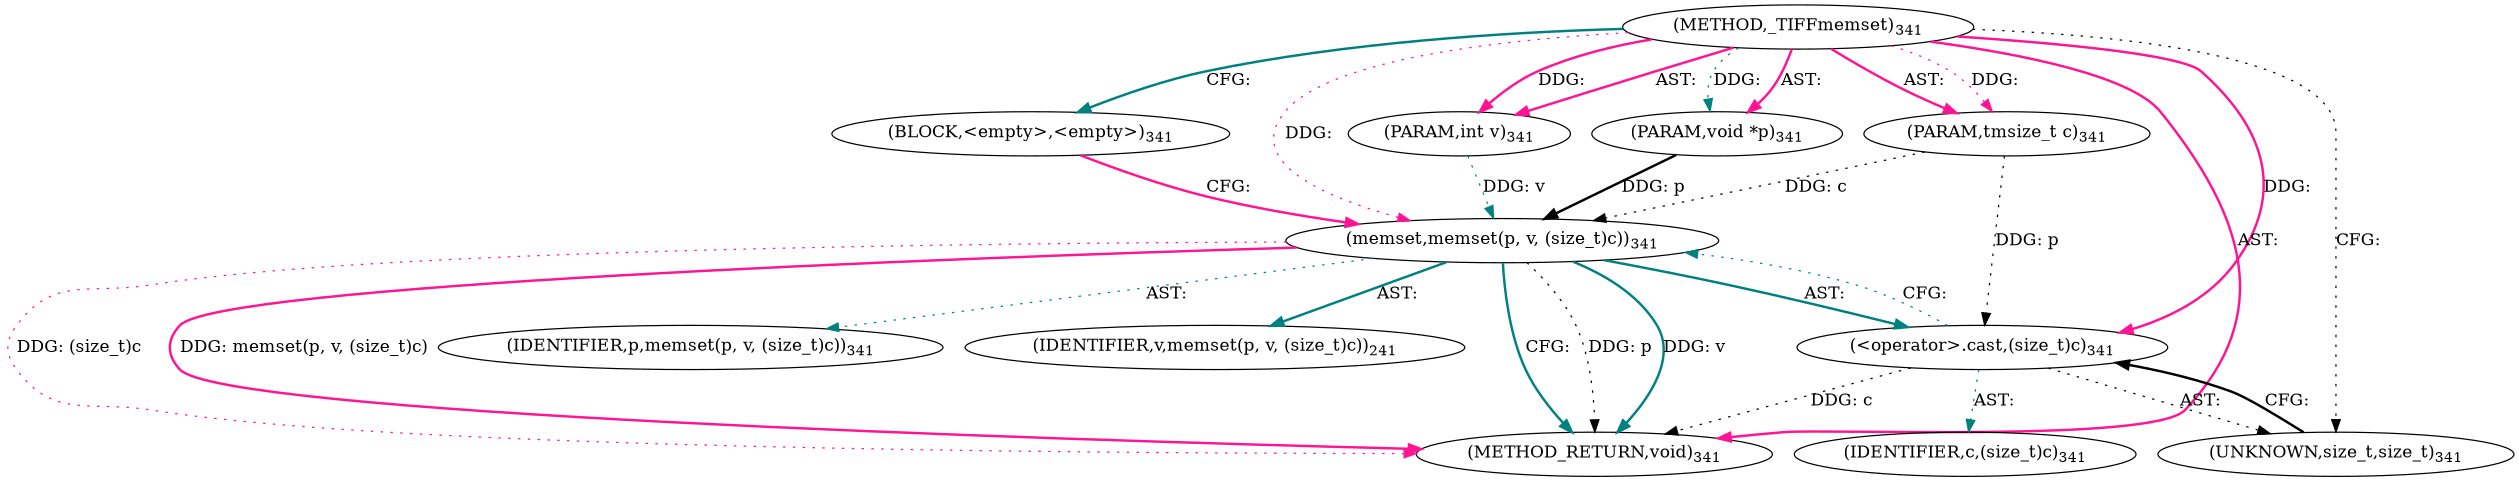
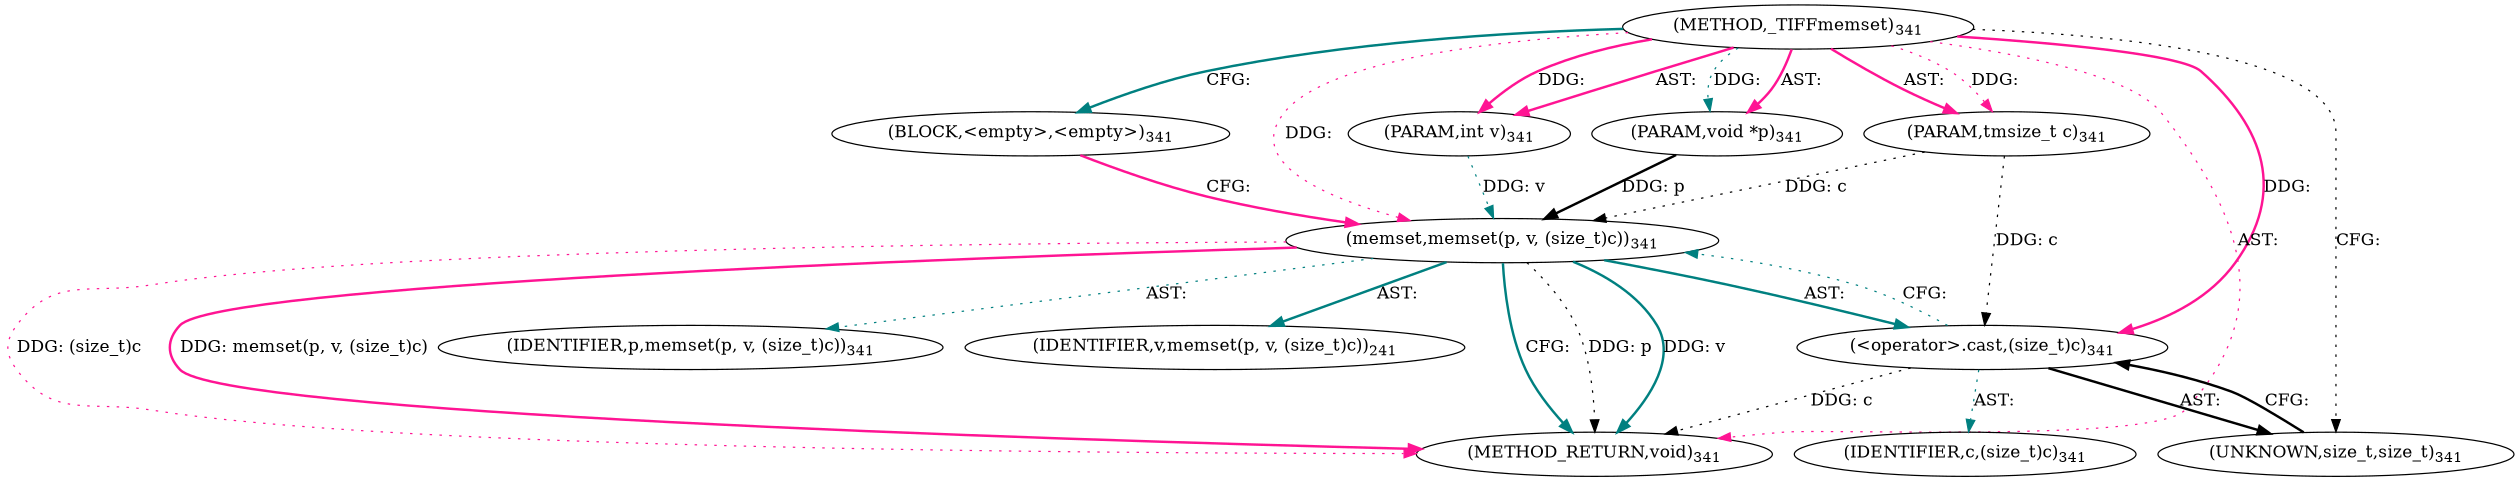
(2027, 241) -> (2027, 241)
(2220, 361) -> (2220, 361)
(2153, 399) -> (2153, 399)
